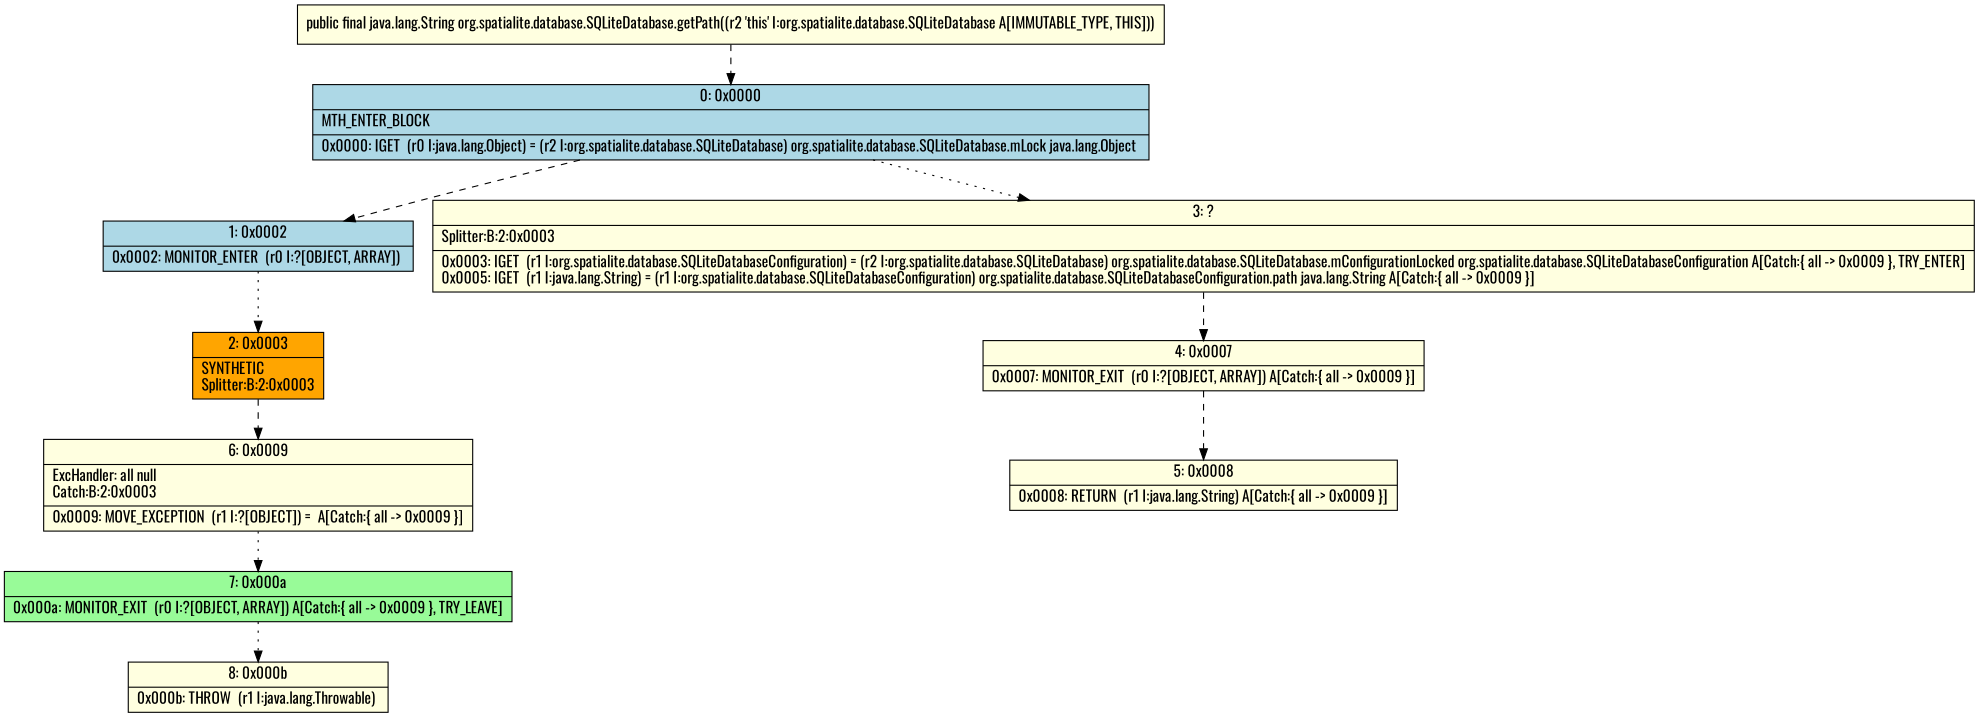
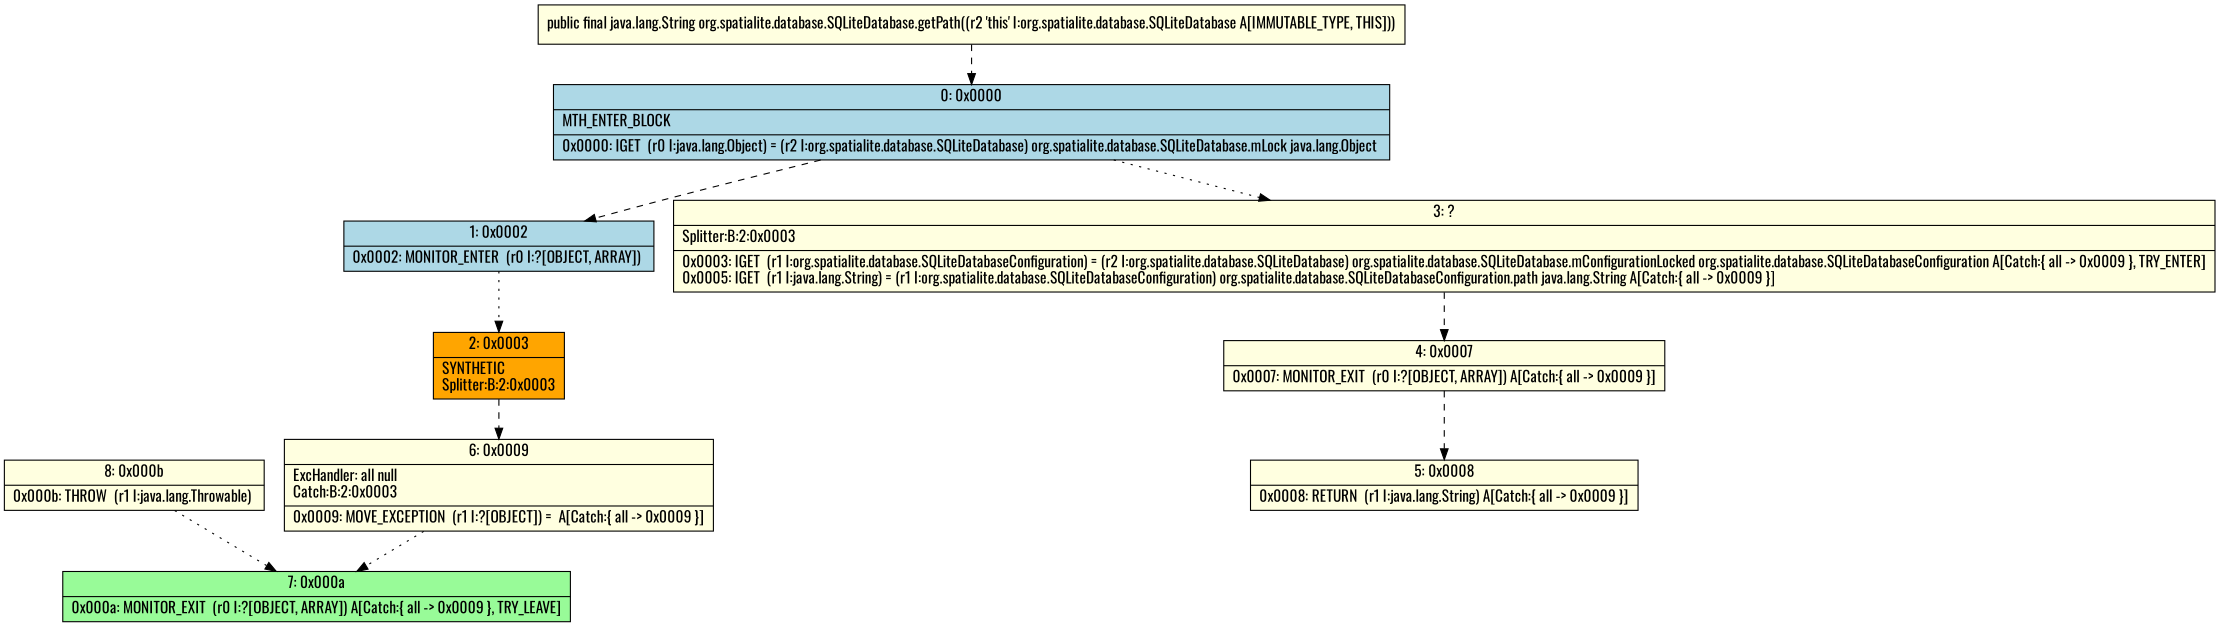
(258, 636) -> (221, 538)
